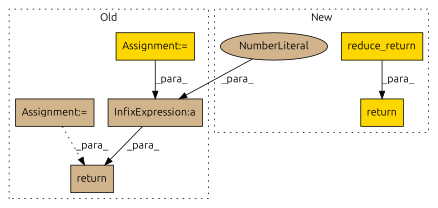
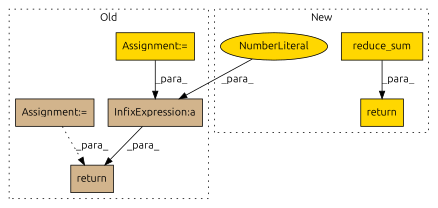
(274, 46) -> (274, 46)
(382, 46) -> (382, 46)
